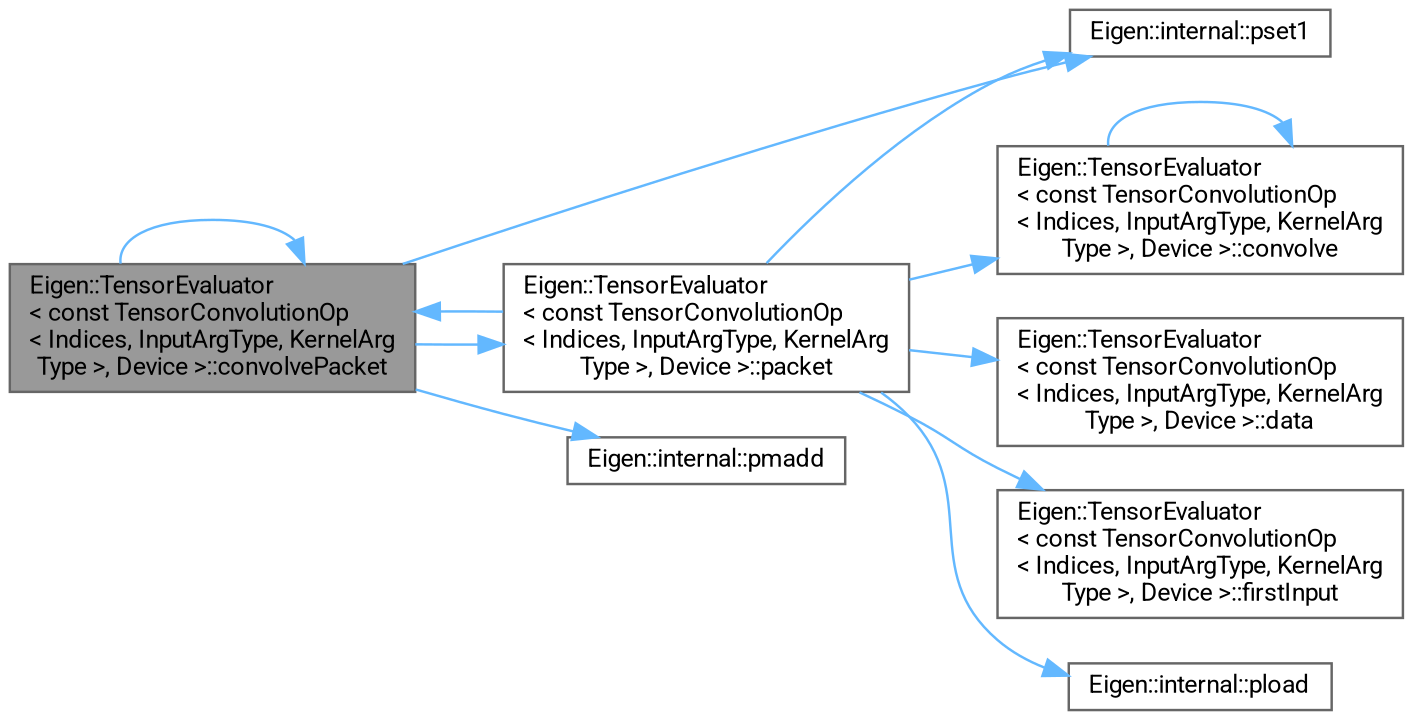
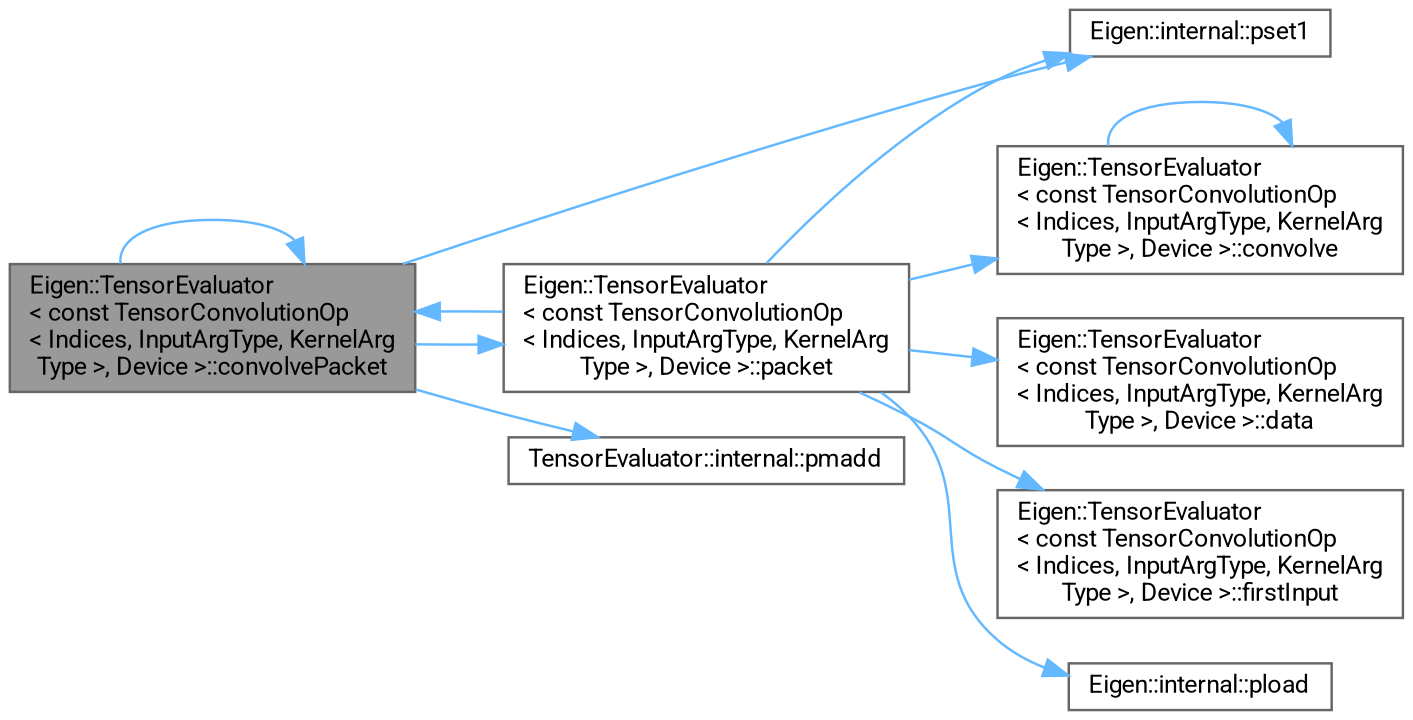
(706, 461) -> (706, 461)
